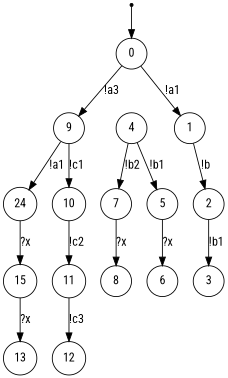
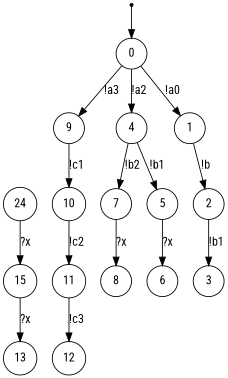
none -> (132, 87)
(173, 91) -> (173, 91)
(47, 162) -> none
